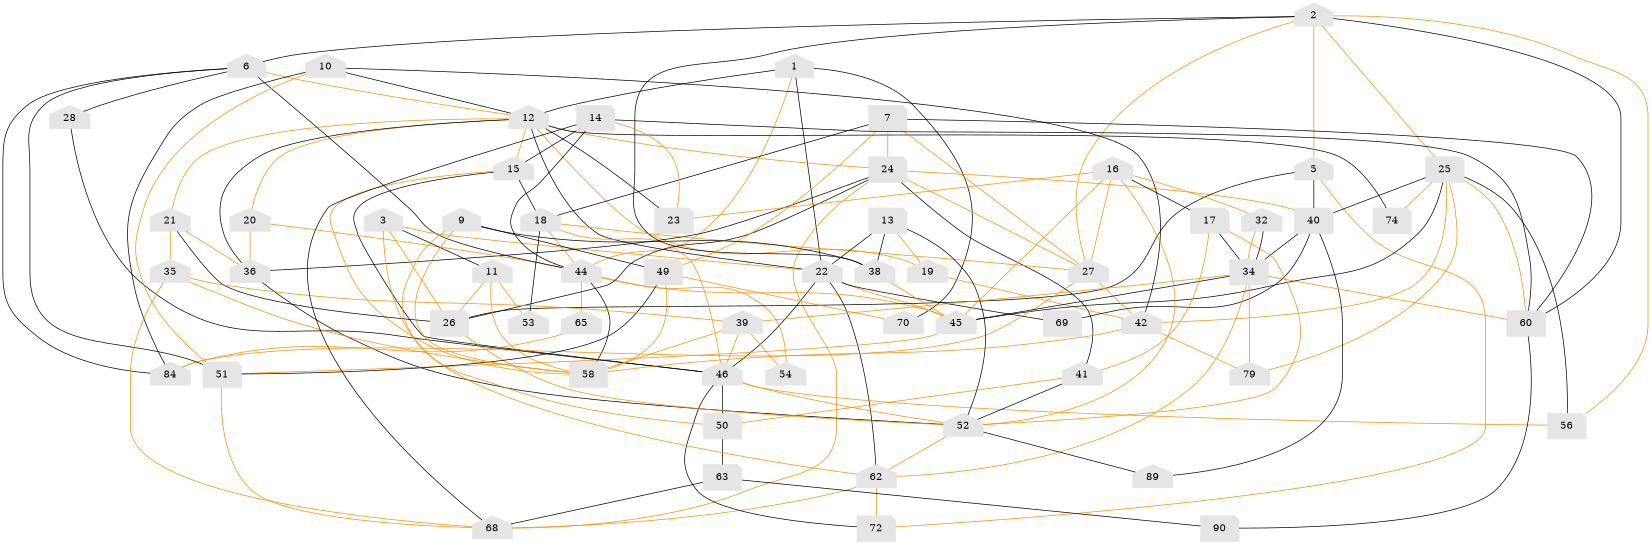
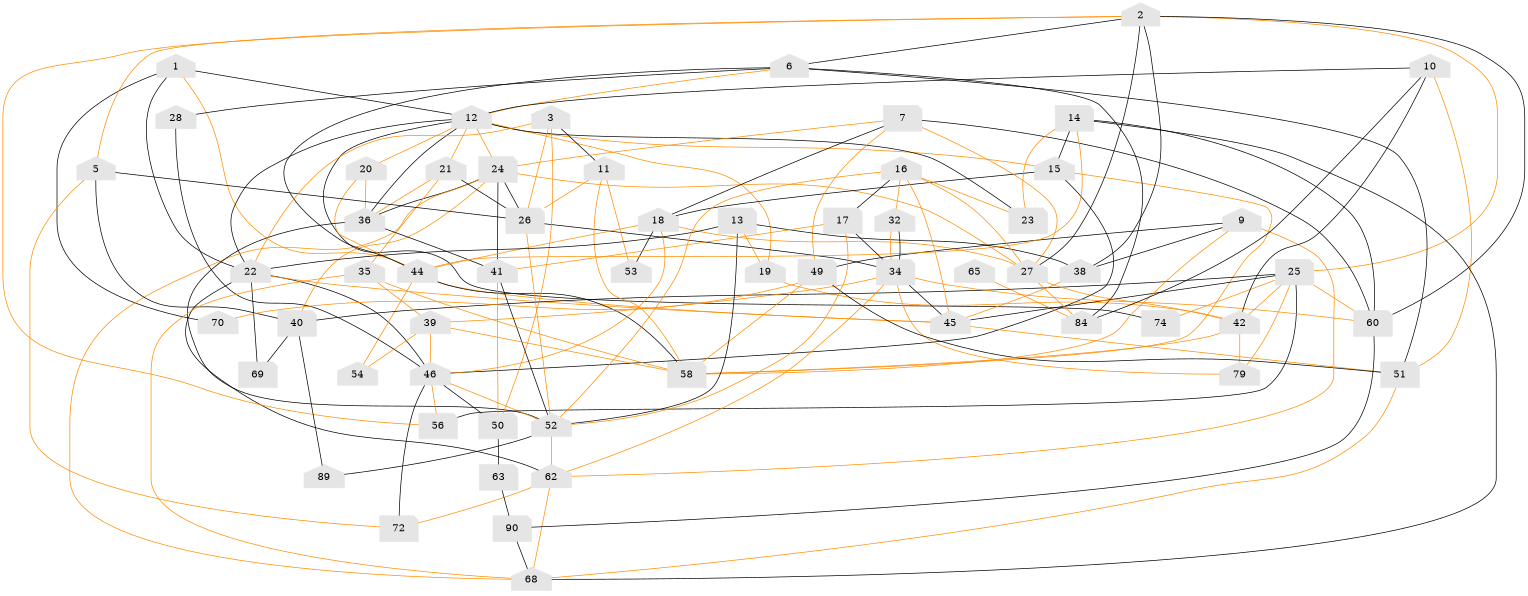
(1134, 101) -> (1112, 156)
(519, 200) -> (783, 256)
none -> (434, 247)
(1281, 247) -> (727, 245)
(581, 297) -> none
(607, 503) -> (522, 555)
